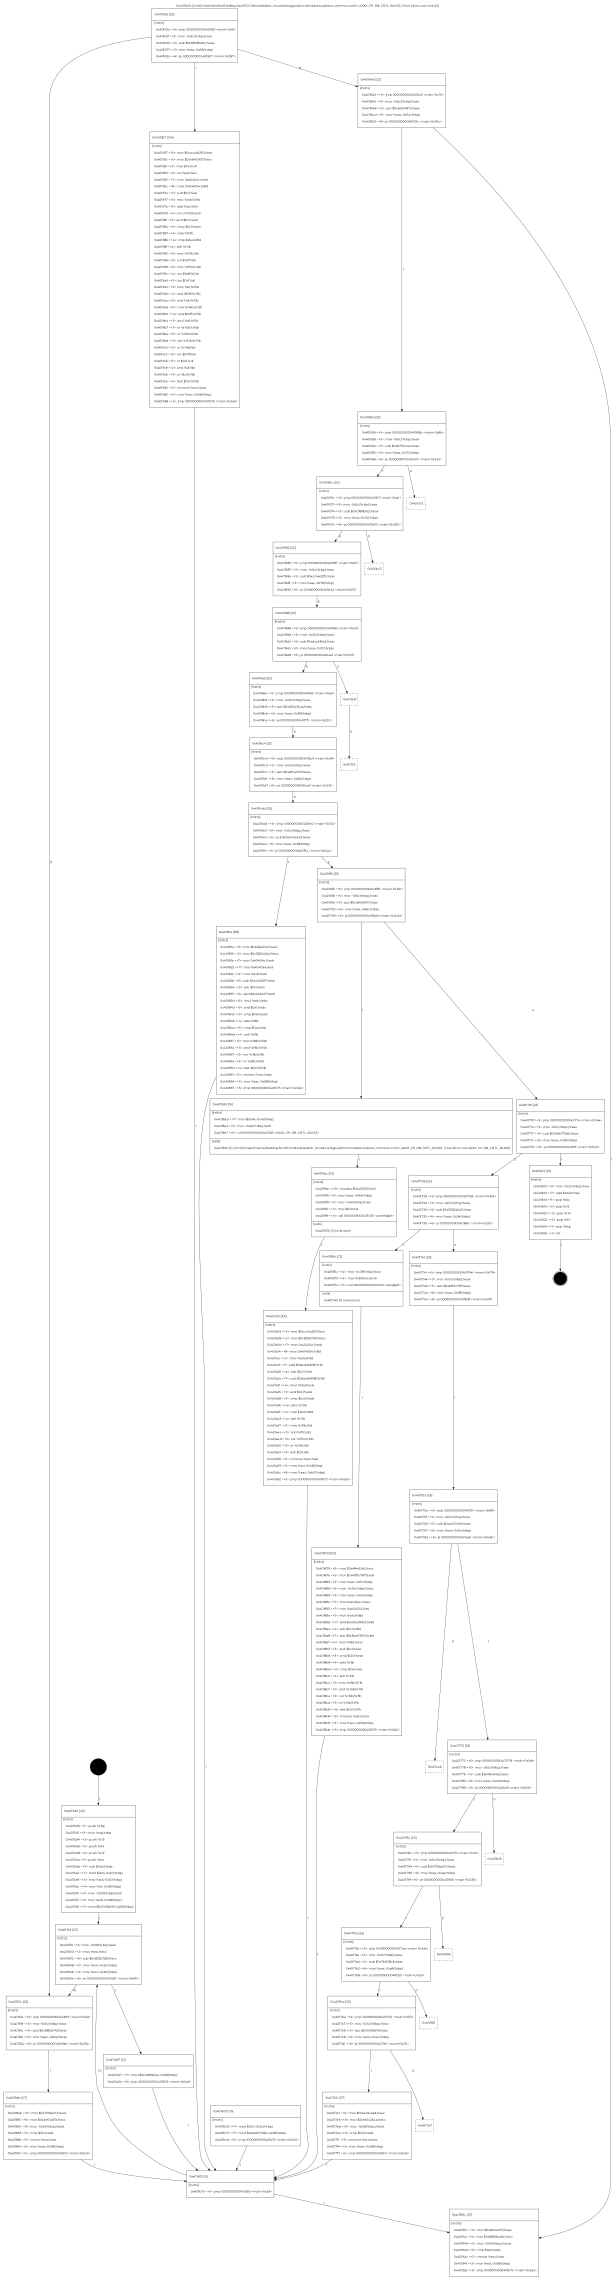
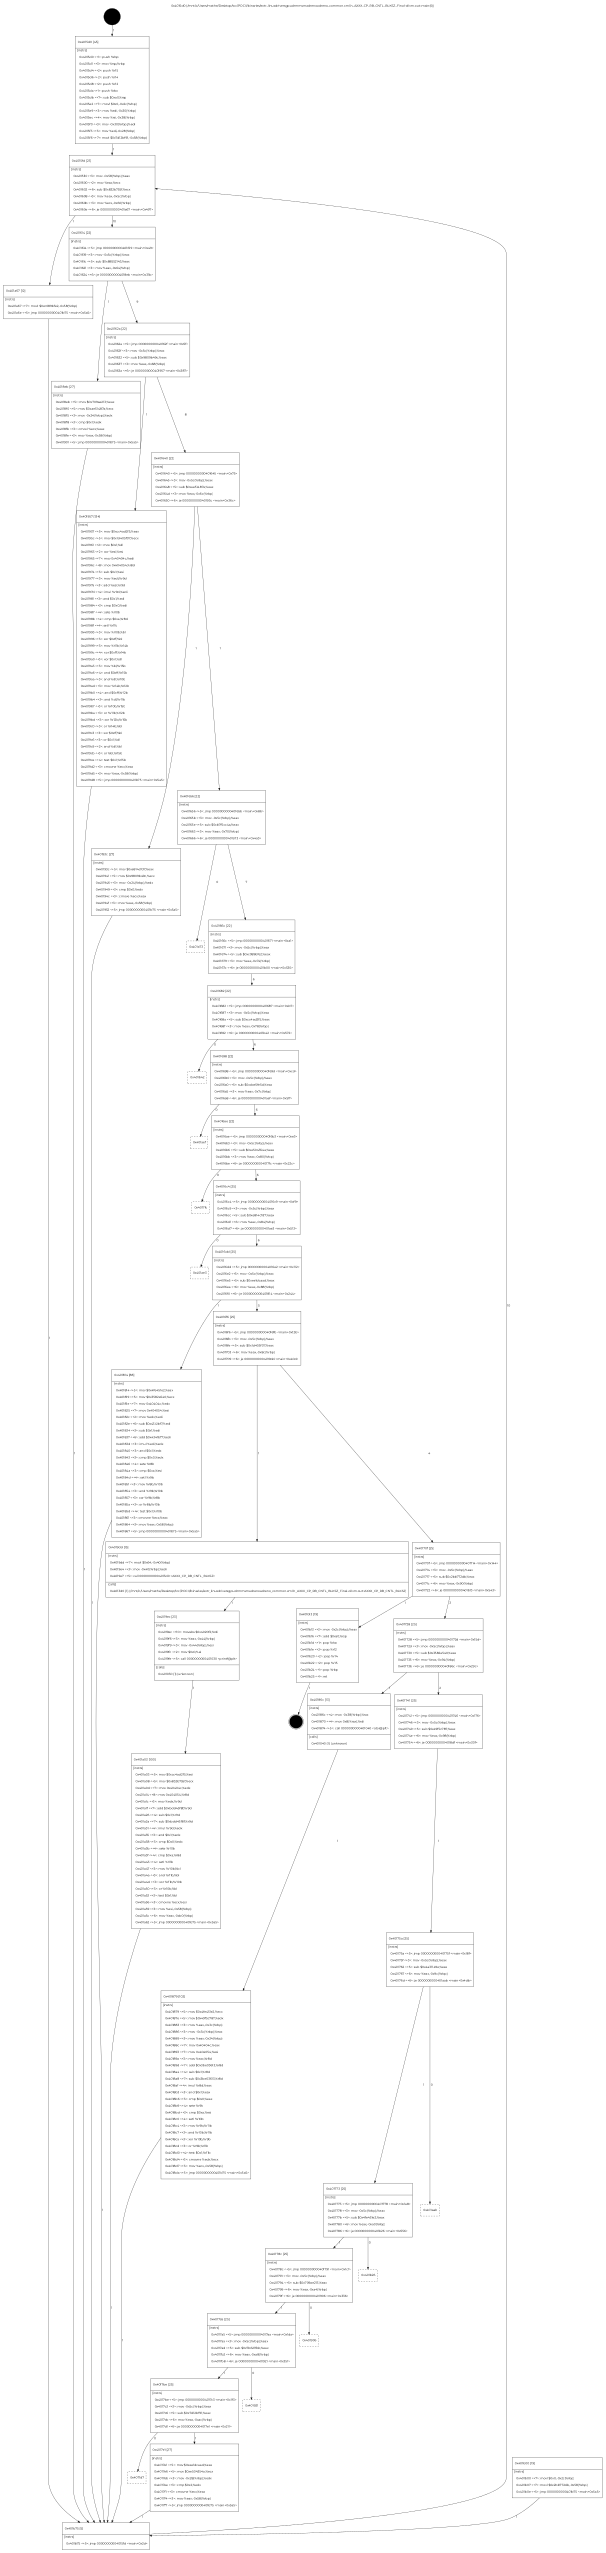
(369, 546) -> (207, 1053)
(349, 731) -> (209, 1183)
(49, 981) -> (129, 301)
none -> (199, 1273)
(361, 2213) -> (92, 1717)
